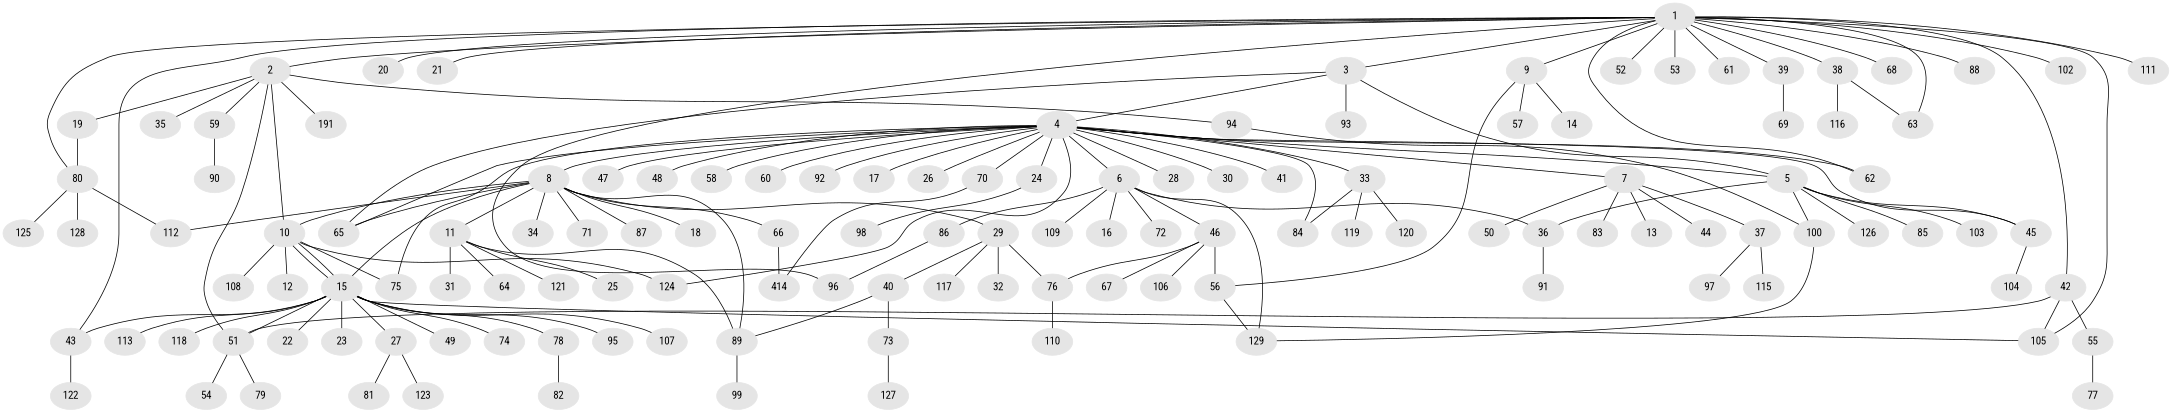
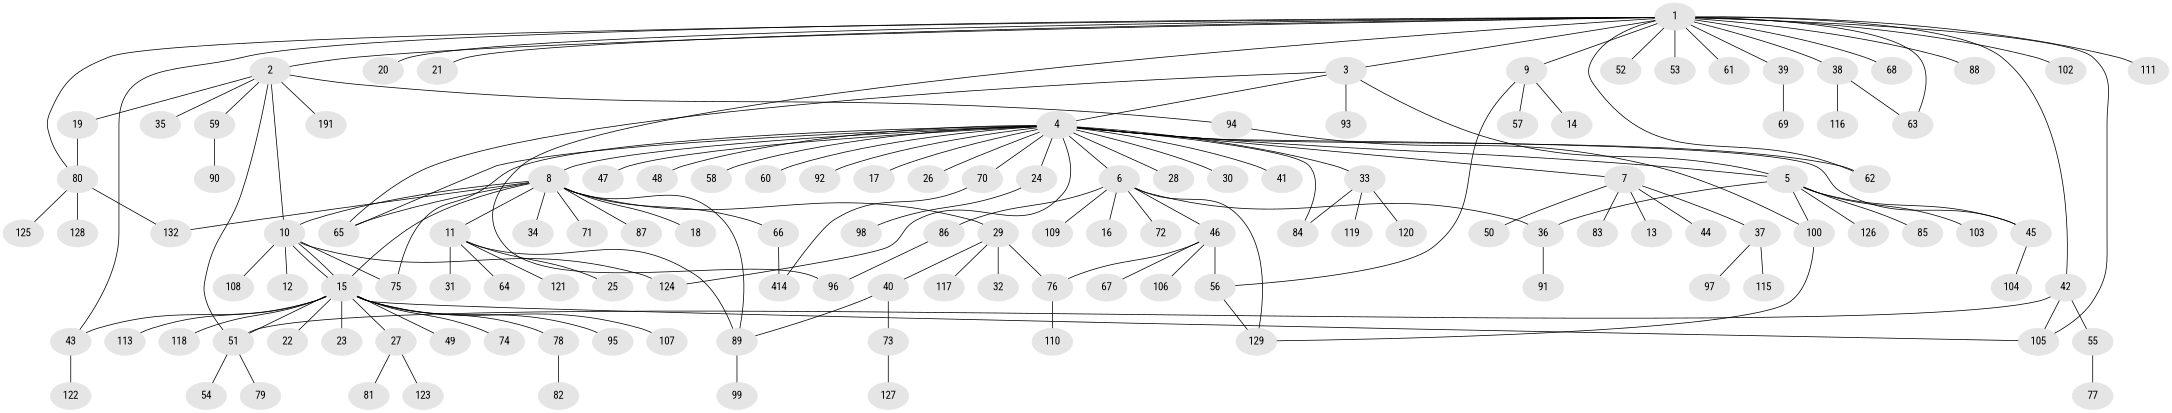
(171, 233) -> (171, 233)
